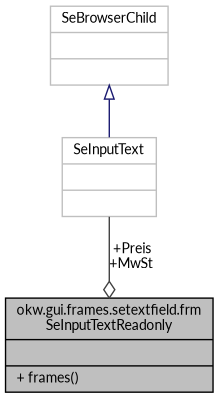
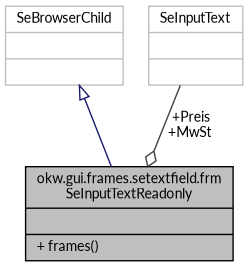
(109, 118) -> (98, 133)
